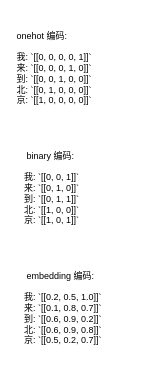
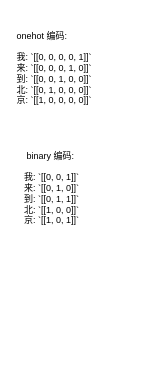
(75, 308) -> none
